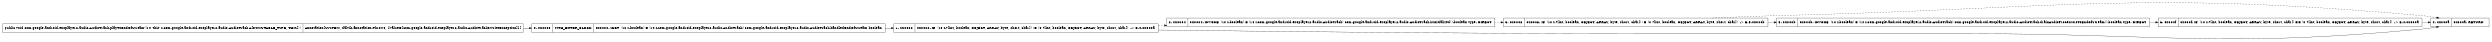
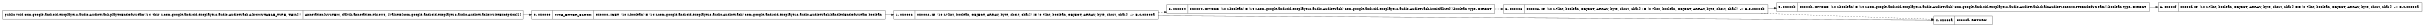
(2425, 22) -> none
